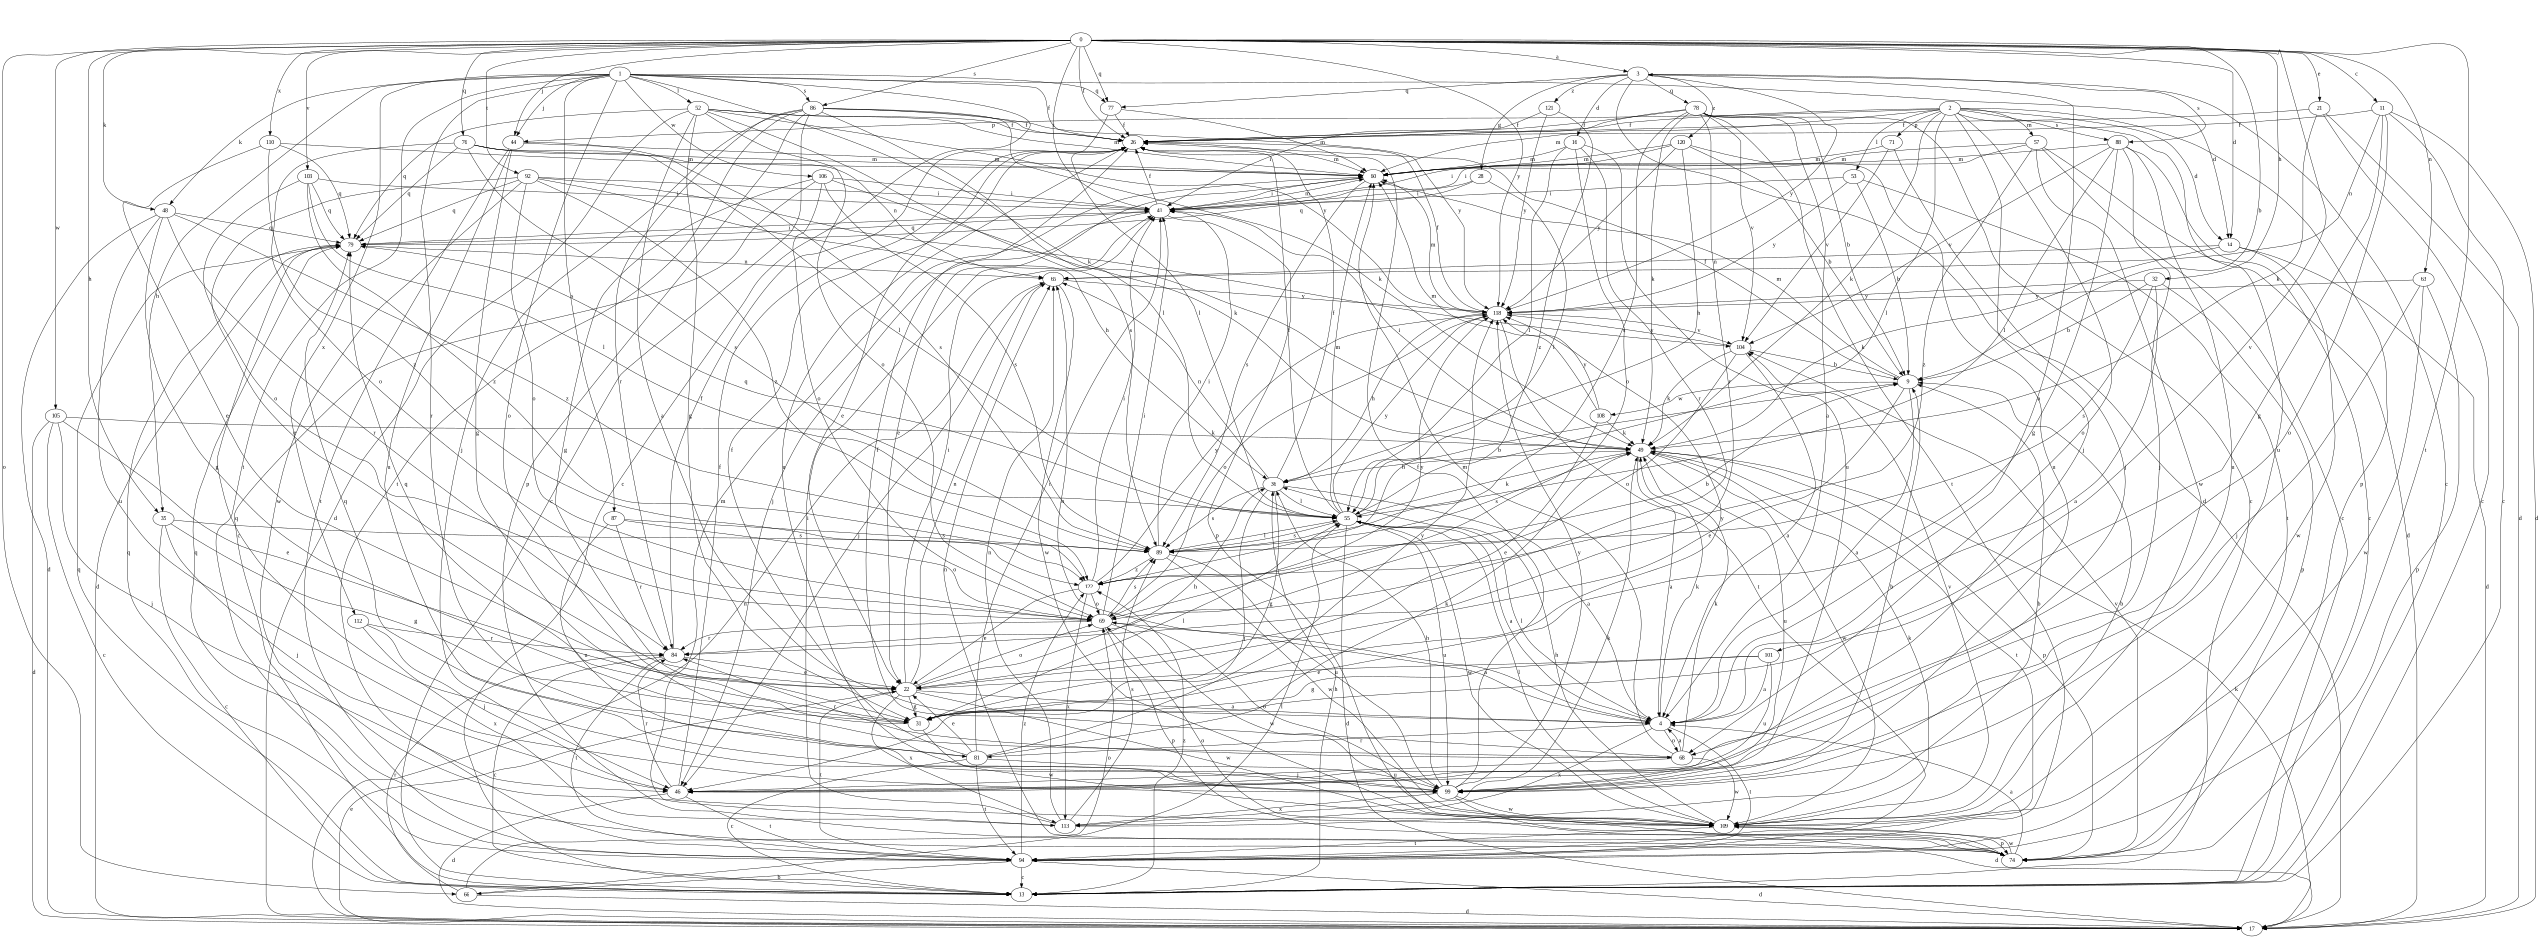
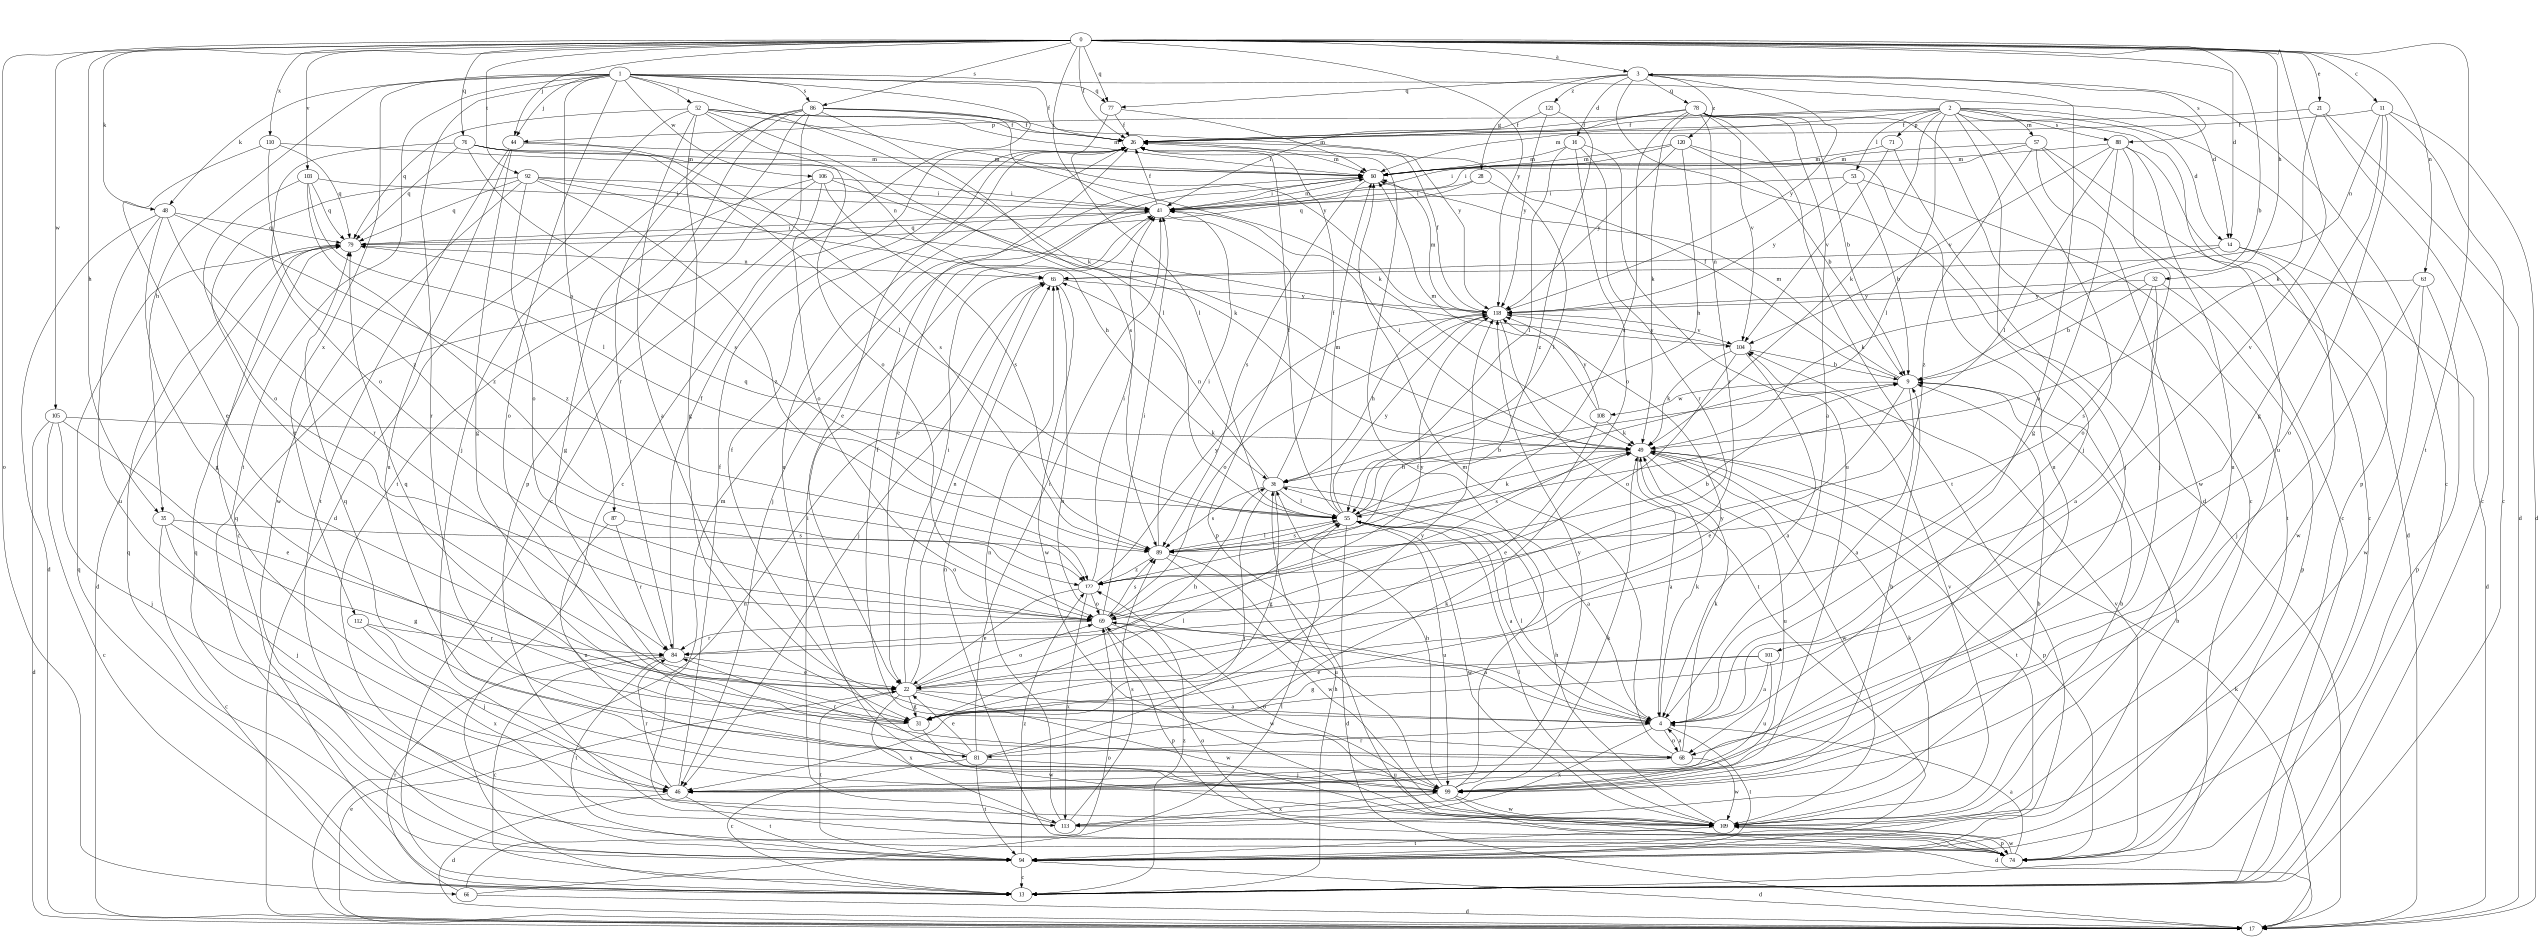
(885, 535) -> none
(759, 877) -> (1974, 831)
